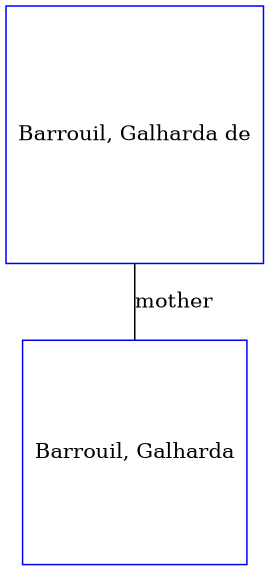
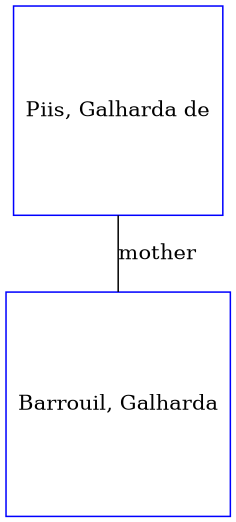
(135, 135) -> (118, 111)
